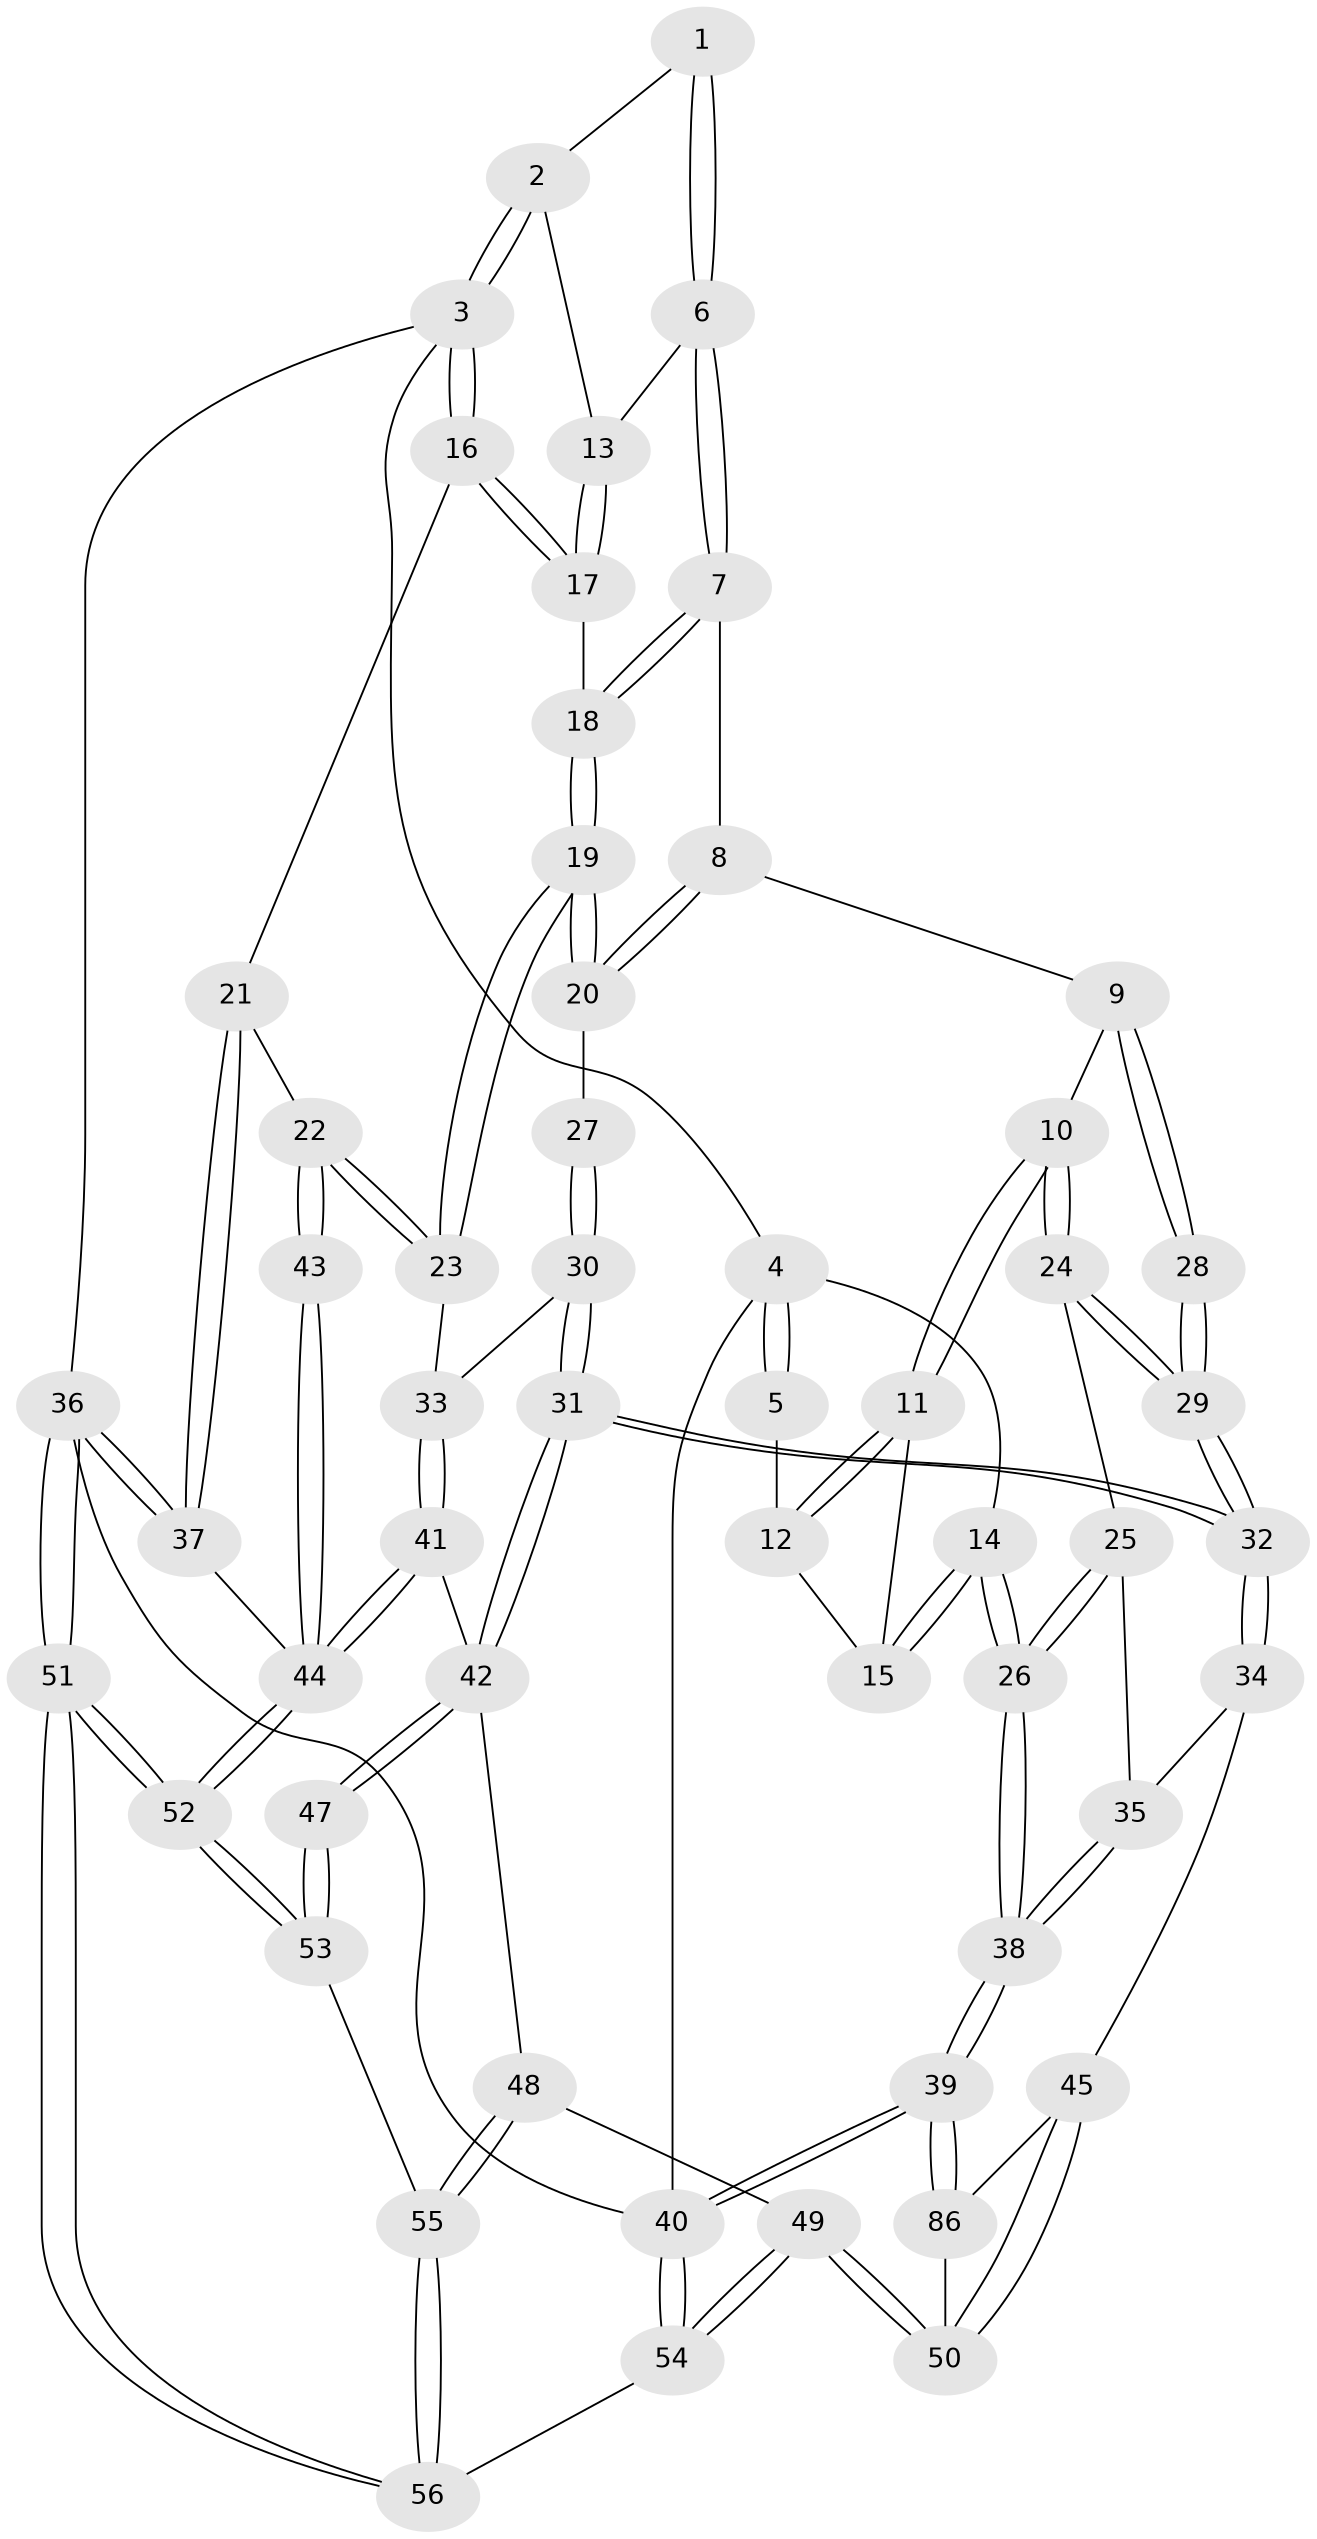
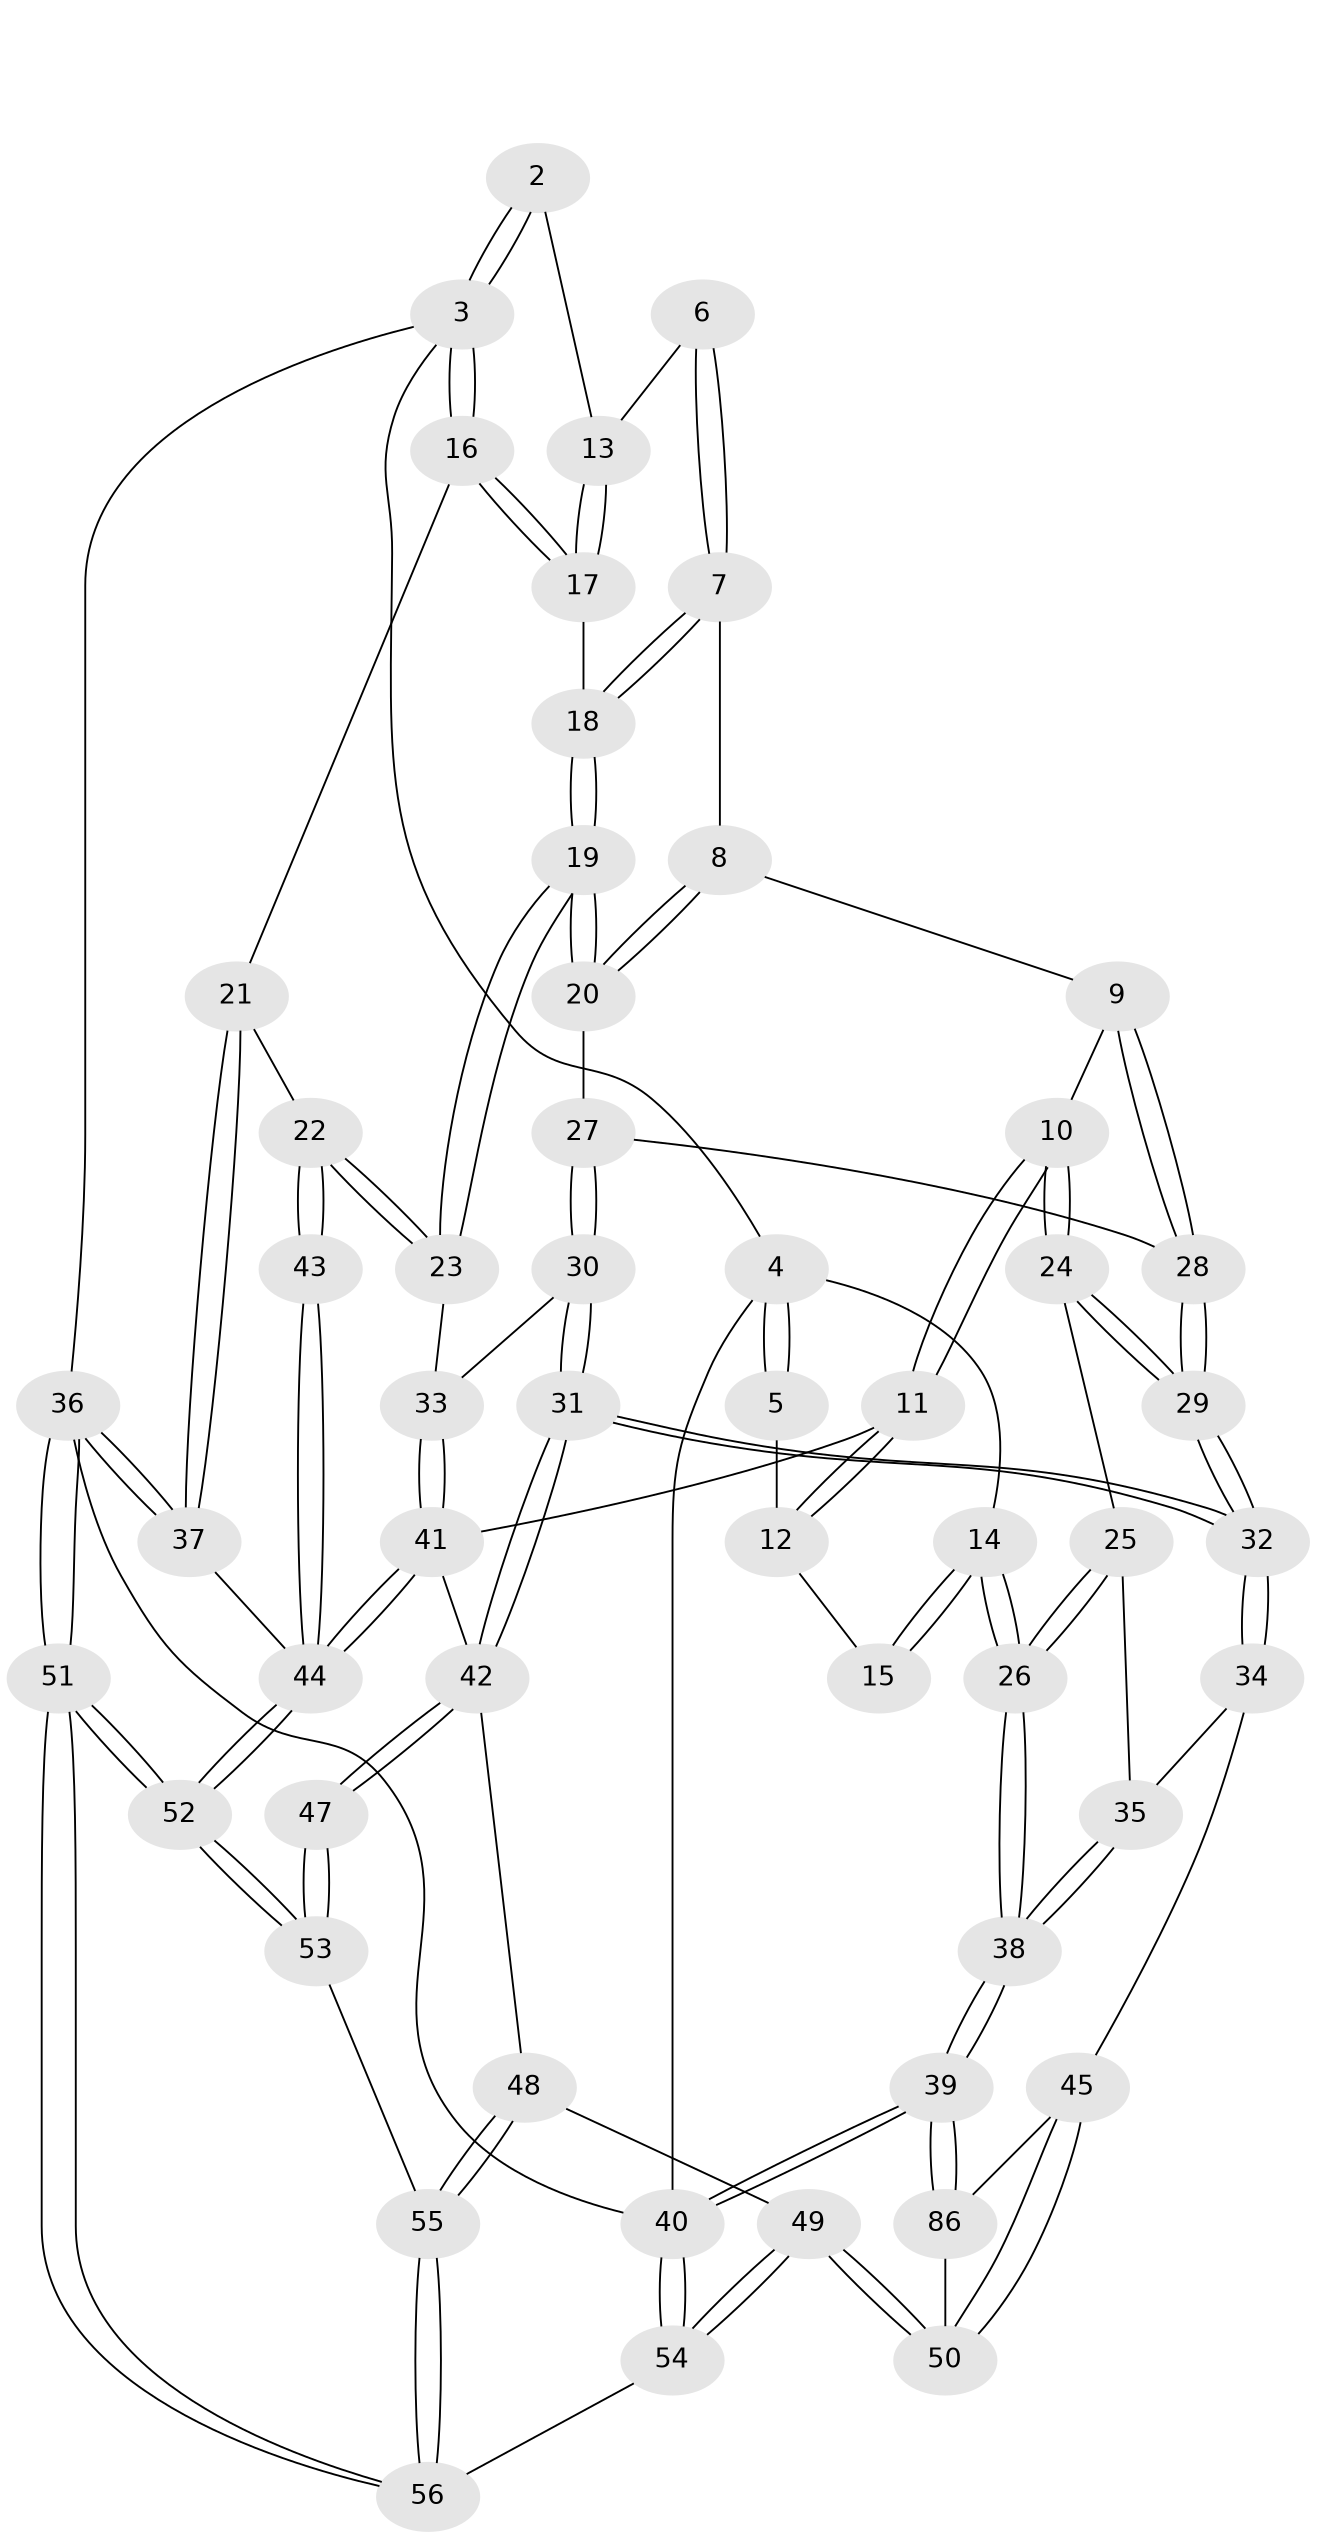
(703, 42) -> none
none -> (897, 1179)
(896, 1542) -> (690, 1486)
